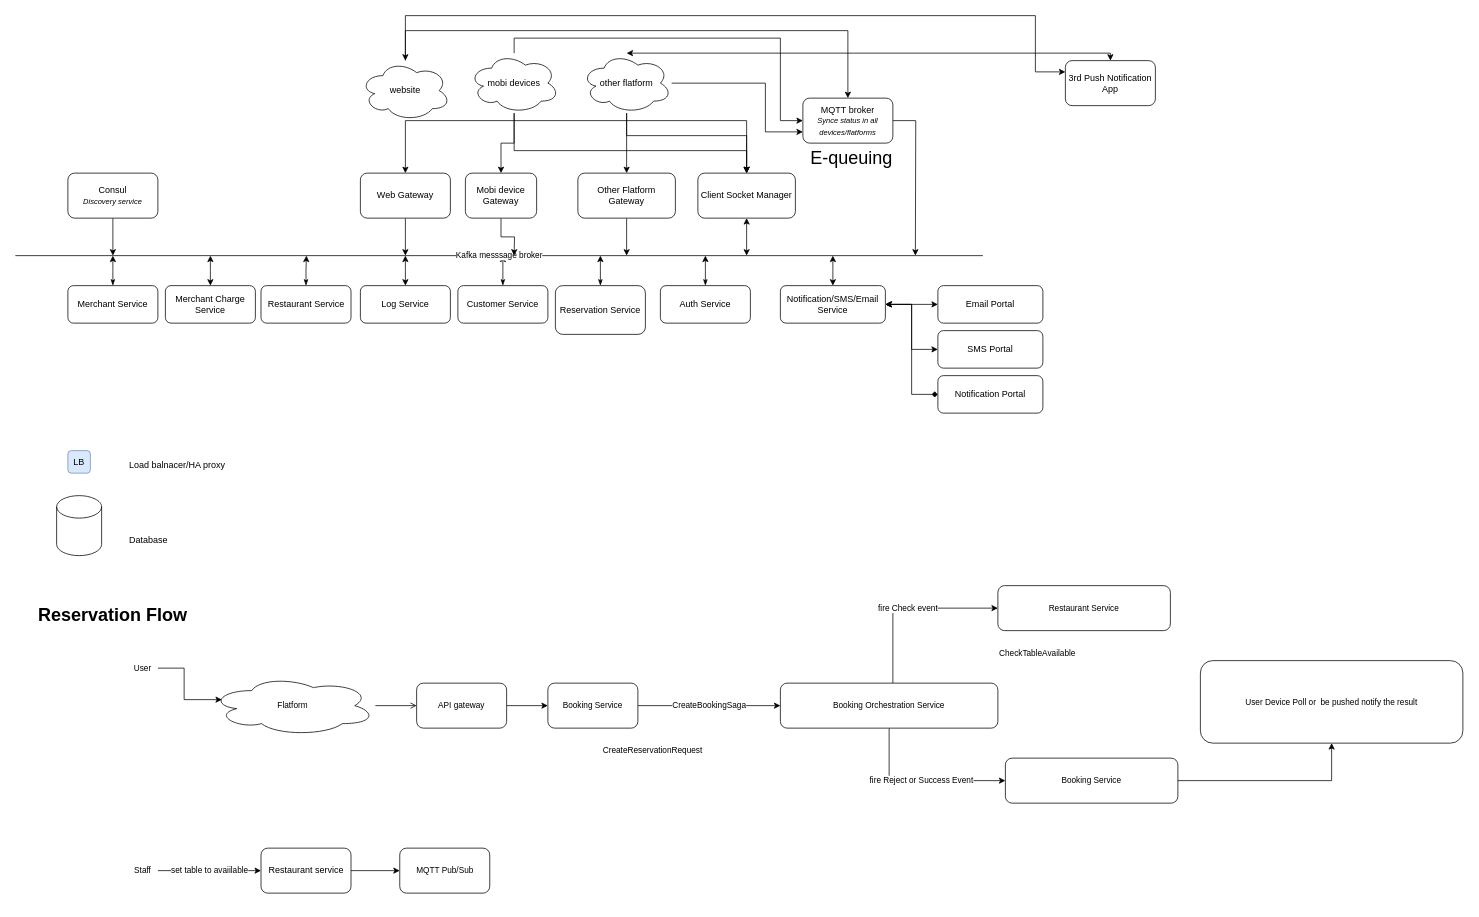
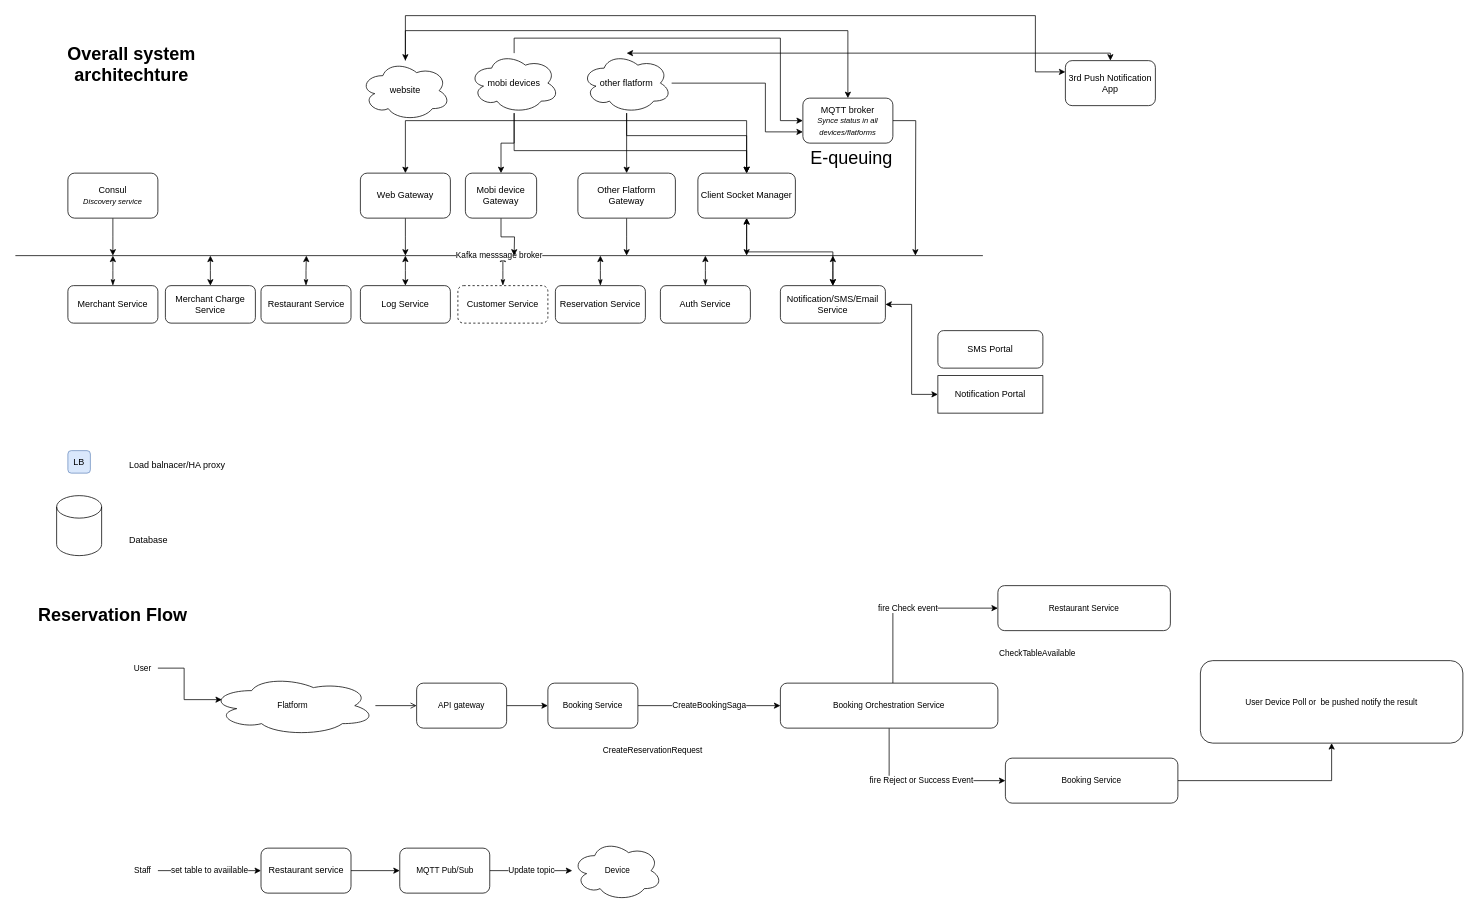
none -> (132, 64)
(503, 304) -> (503, 304)
(923, 304) -> none
(990, 304) -> none
(600, 310) -> (600, 304)
(923, 349) -> (790, 252)
(931, 394) -> (931, 394)
(990, 394) -> (990, 394)
none -> (528, 870)
none -> (617, 870)
